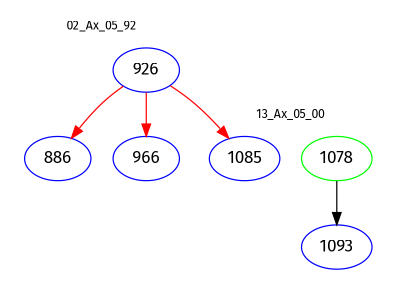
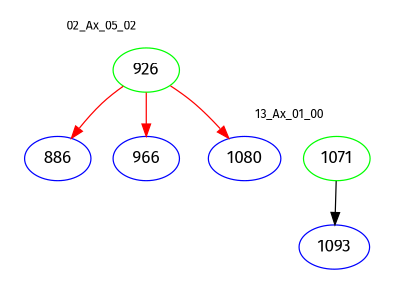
(102, 26) -> (102, 26)
(146, 70) -> (146, 70)
(291, 115) -> (289, 115)
(245, 159) -> (245, 159)
(337, 159) -> (337, 159)
